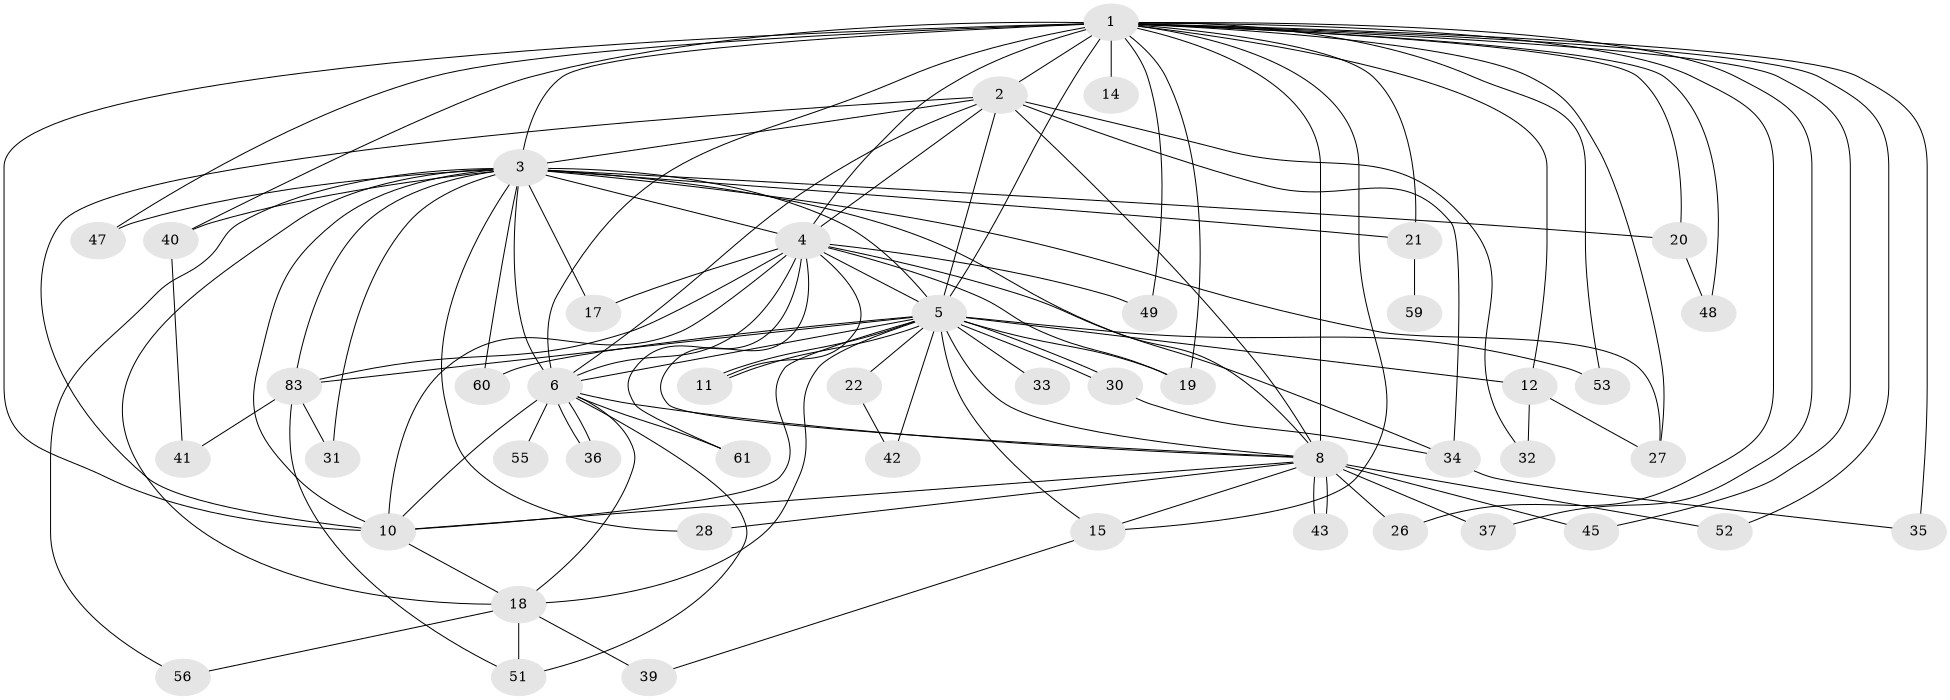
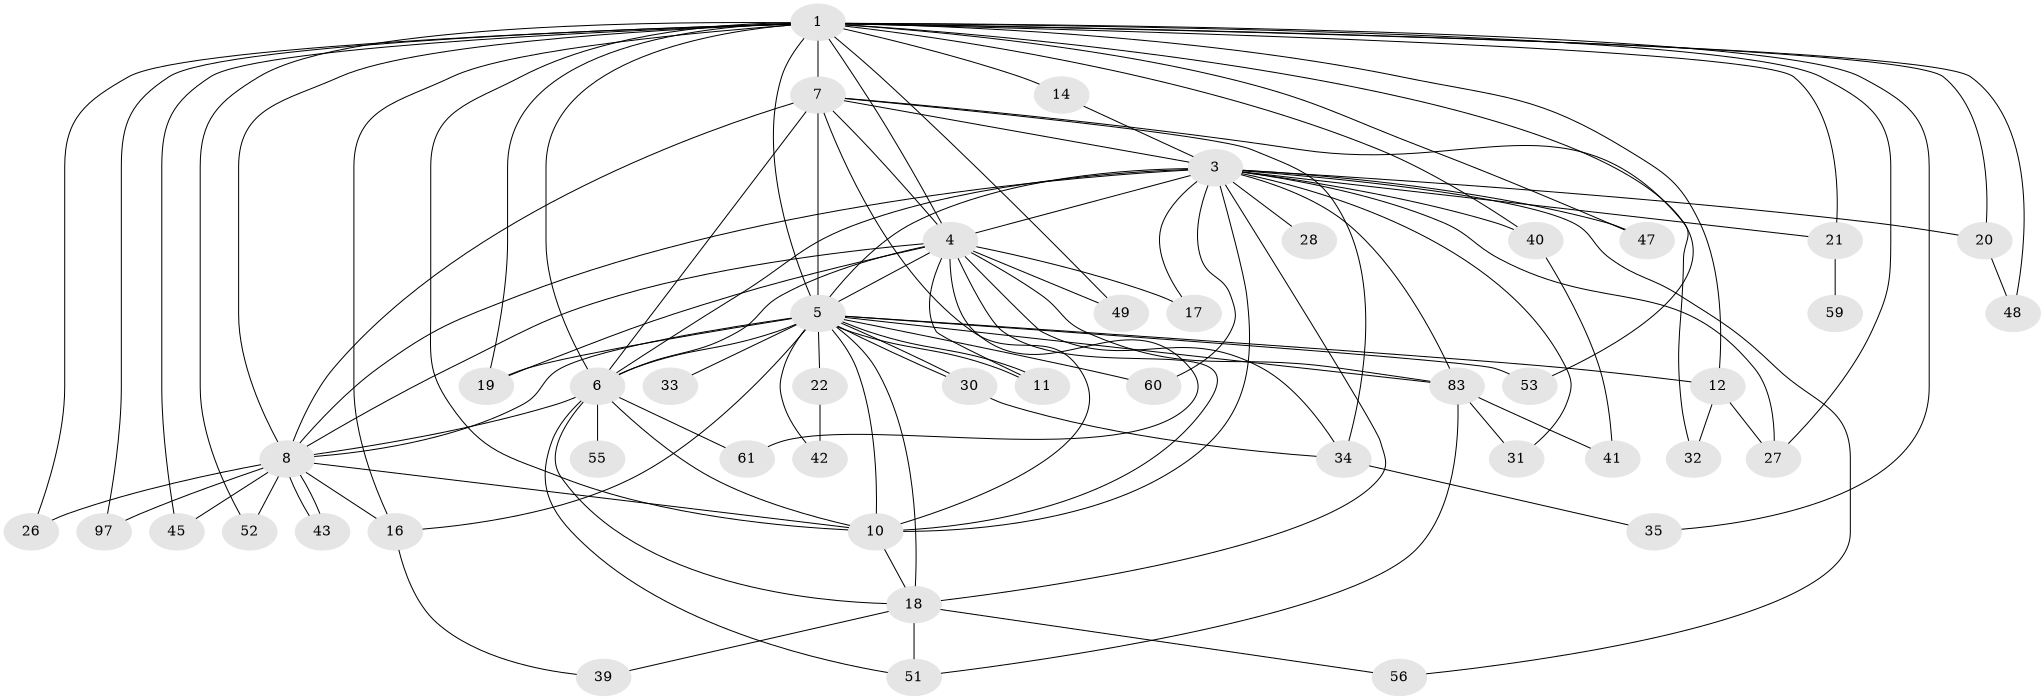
(779, 43) -> (1155, 139)
(1000, 95) -> (818, 95)
(594, 459) -> none
(1013, 495) -> none
(1098, 532) -> (395, 532)
(1488, 532) -> (104, 532)
